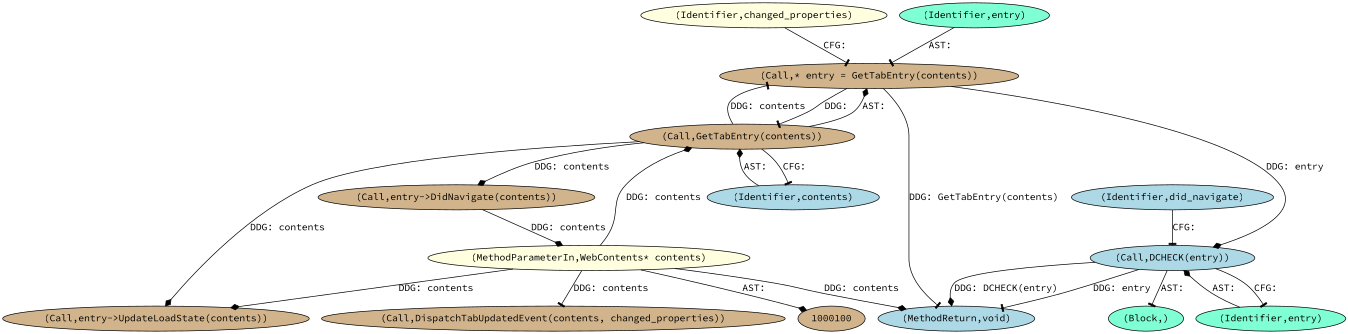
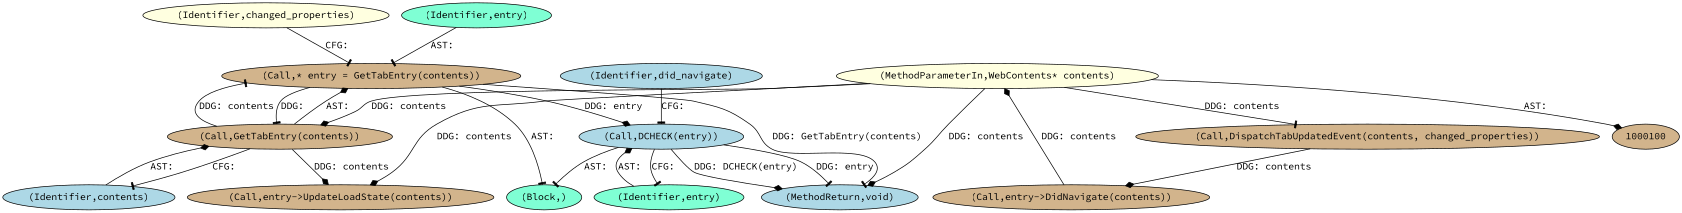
none -> (508, 118)
(563, 155) -> (1222, 166)
